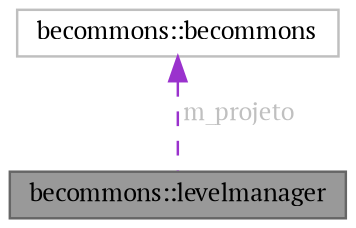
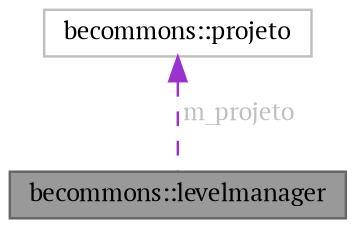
(178, 33) -> (178, 33)
